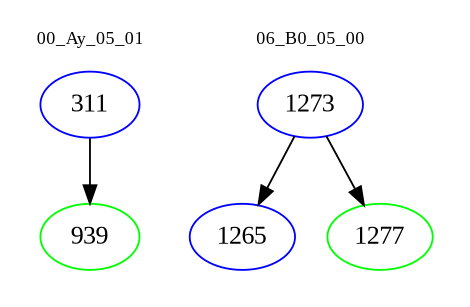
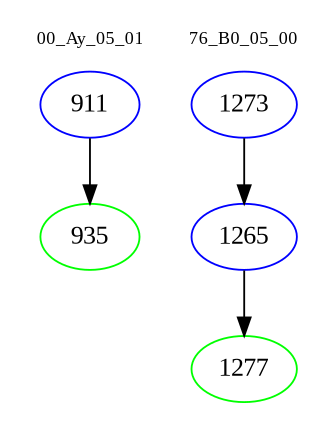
(311, 39) -> (244, 39)
(90, 105) -> (90, 105)
(341, 163) -> (244, 294)
(90, 237) -> (90, 237)
